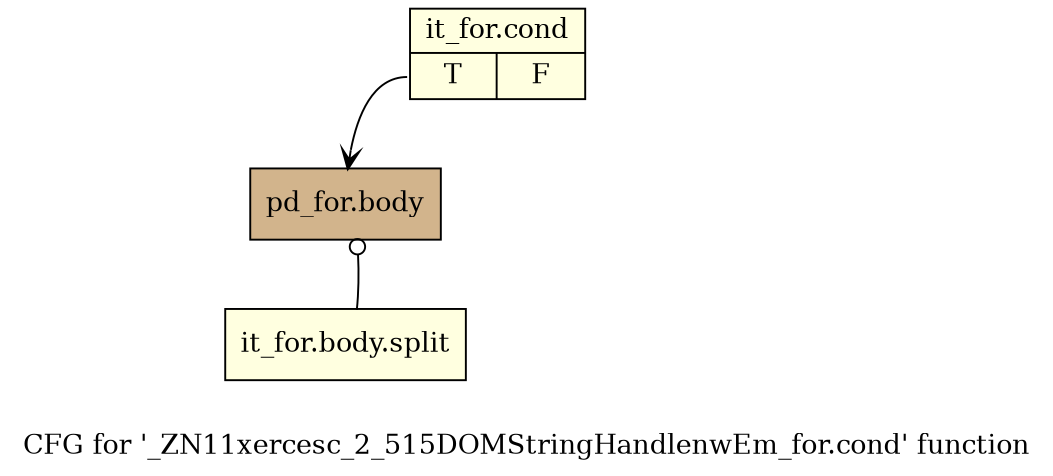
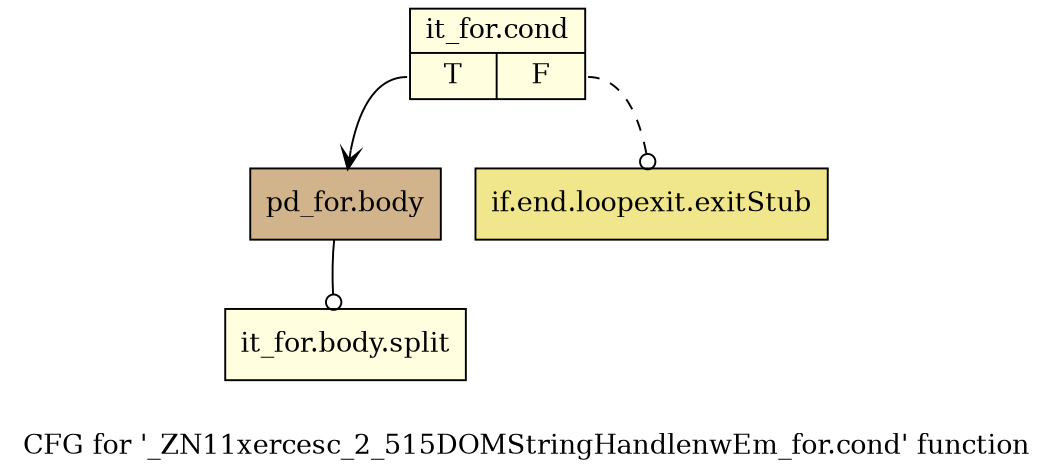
none -> (652, 204)
(358, 282) -> (333, 267)
